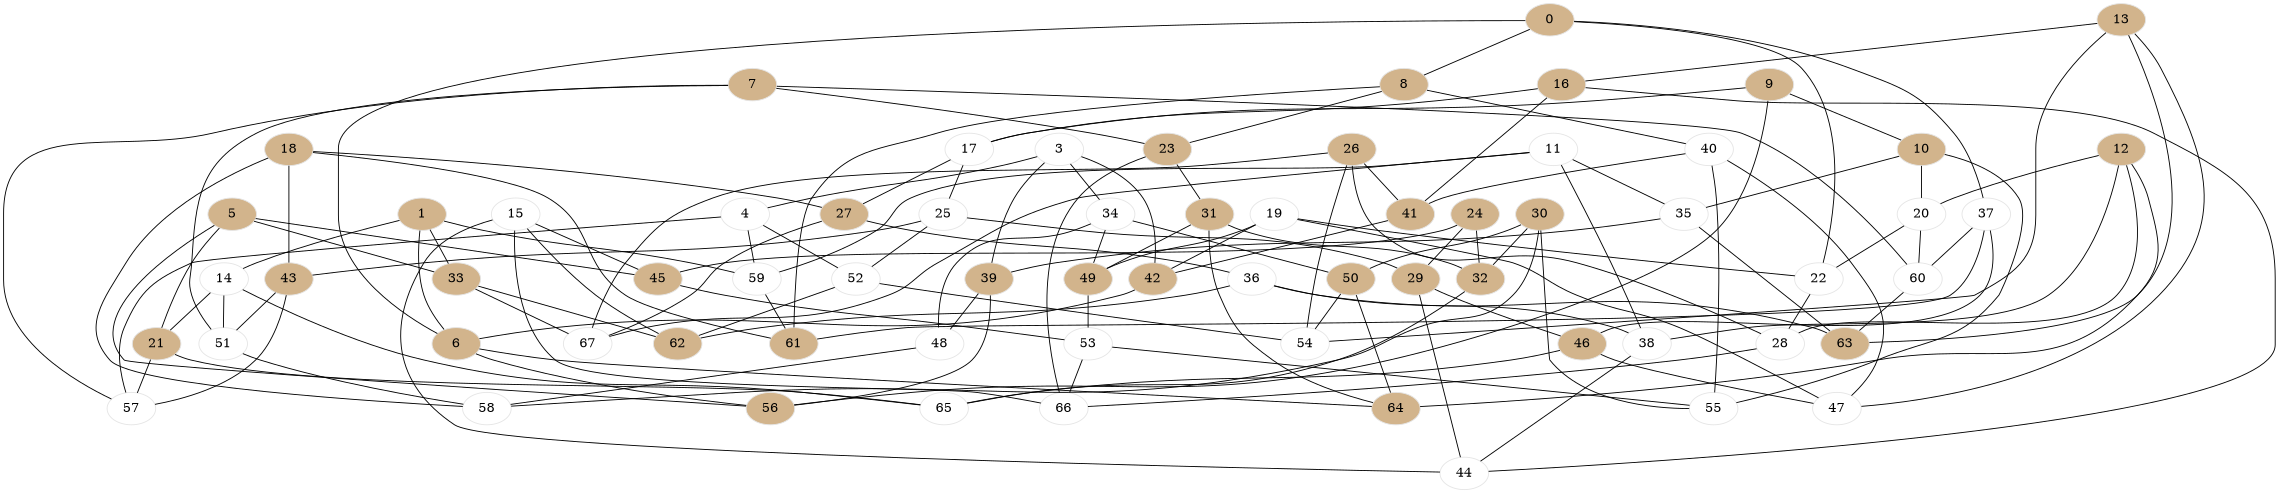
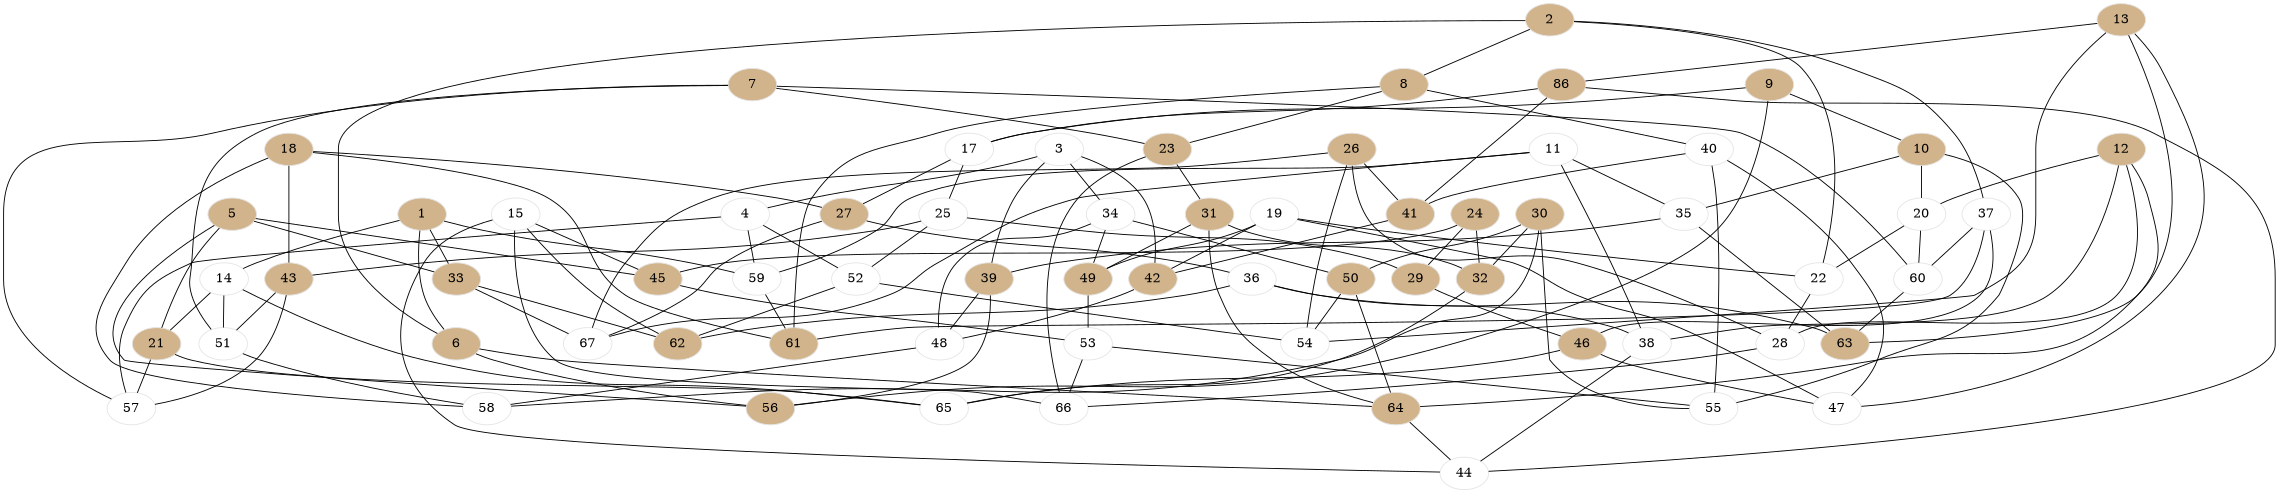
(1550, 20) -> (1550, 20)
(1561, 85) -> (1561, 85)
(841, 325) -> (1054, 316)
(1443, 388) -> (1430, 441)
